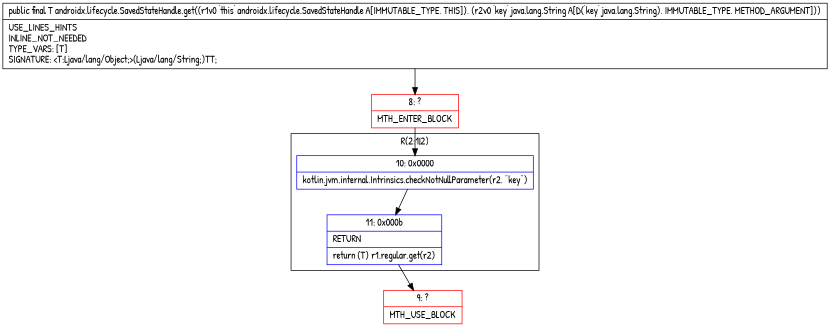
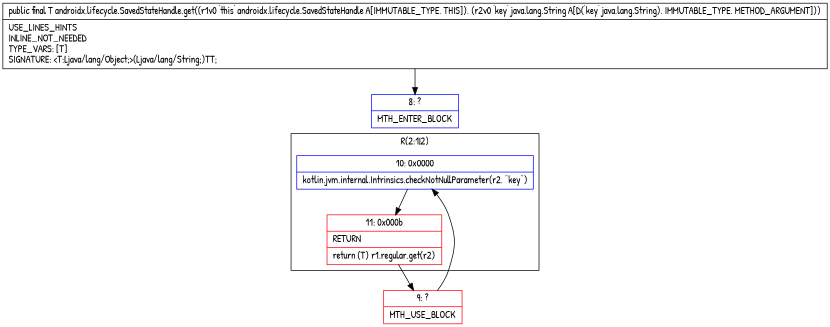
(415, 111) -> (415, 111)
(415, 138) -> (454, 242)
(384, 240) -> (384, 240)
